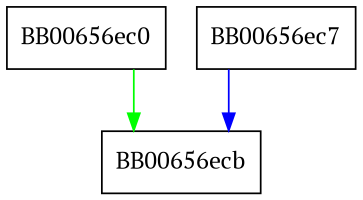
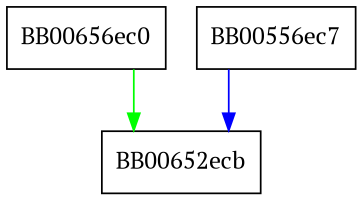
(276, 38) -> (276, 38)
(181, 162) -> (181, 162)
